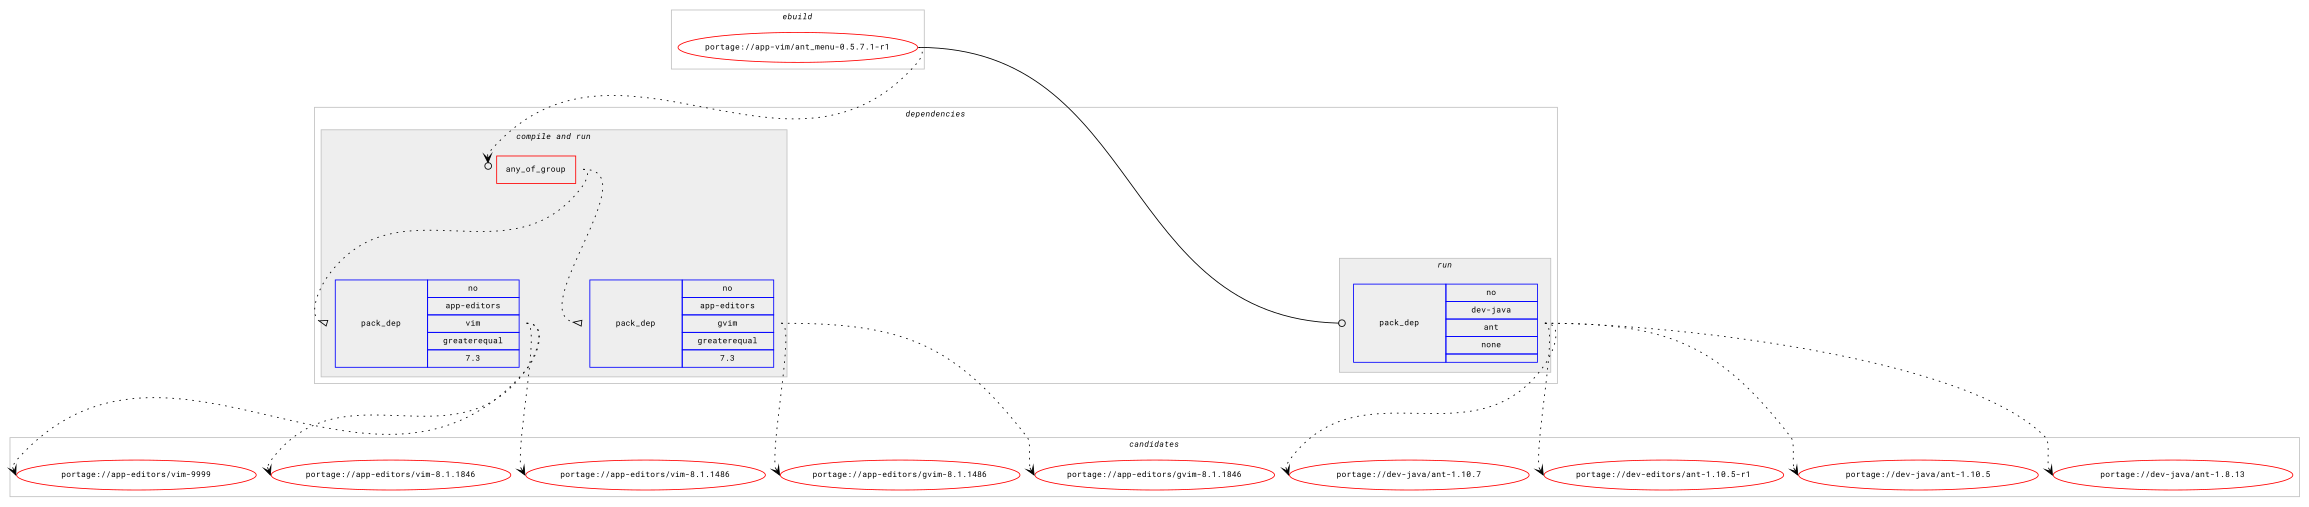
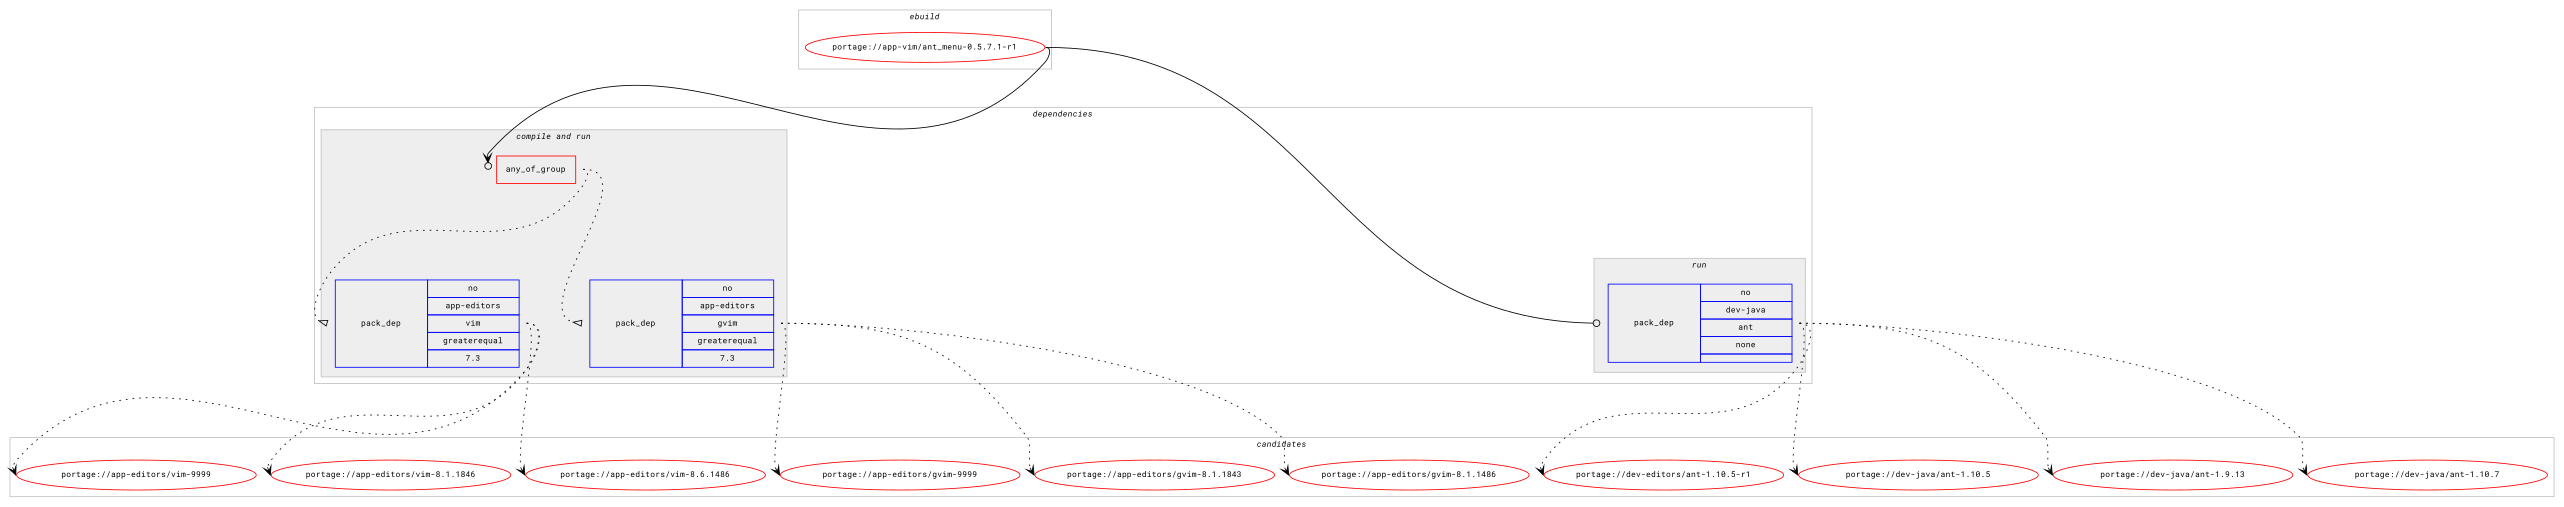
(735, 113) -> (805, 116)
(646, 475) -> (646, 475)
none -> (900, 475)
(1155, 475) -> (1155, 475)
(2173, 475) -> (2173, 475)
